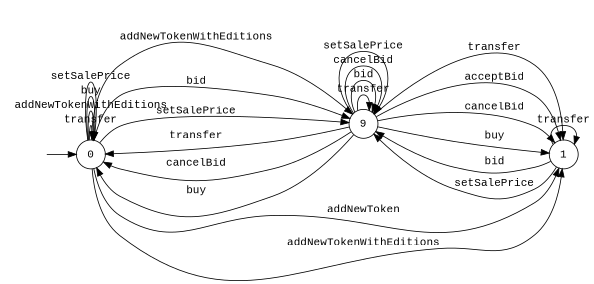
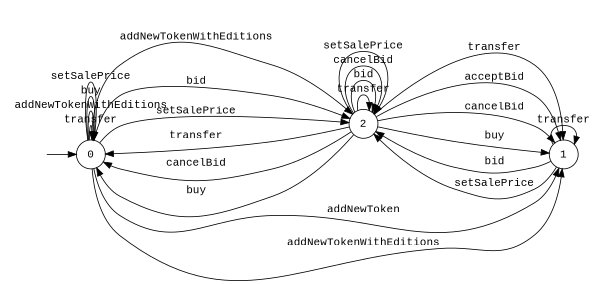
(363, 124) -> (363, 124)
